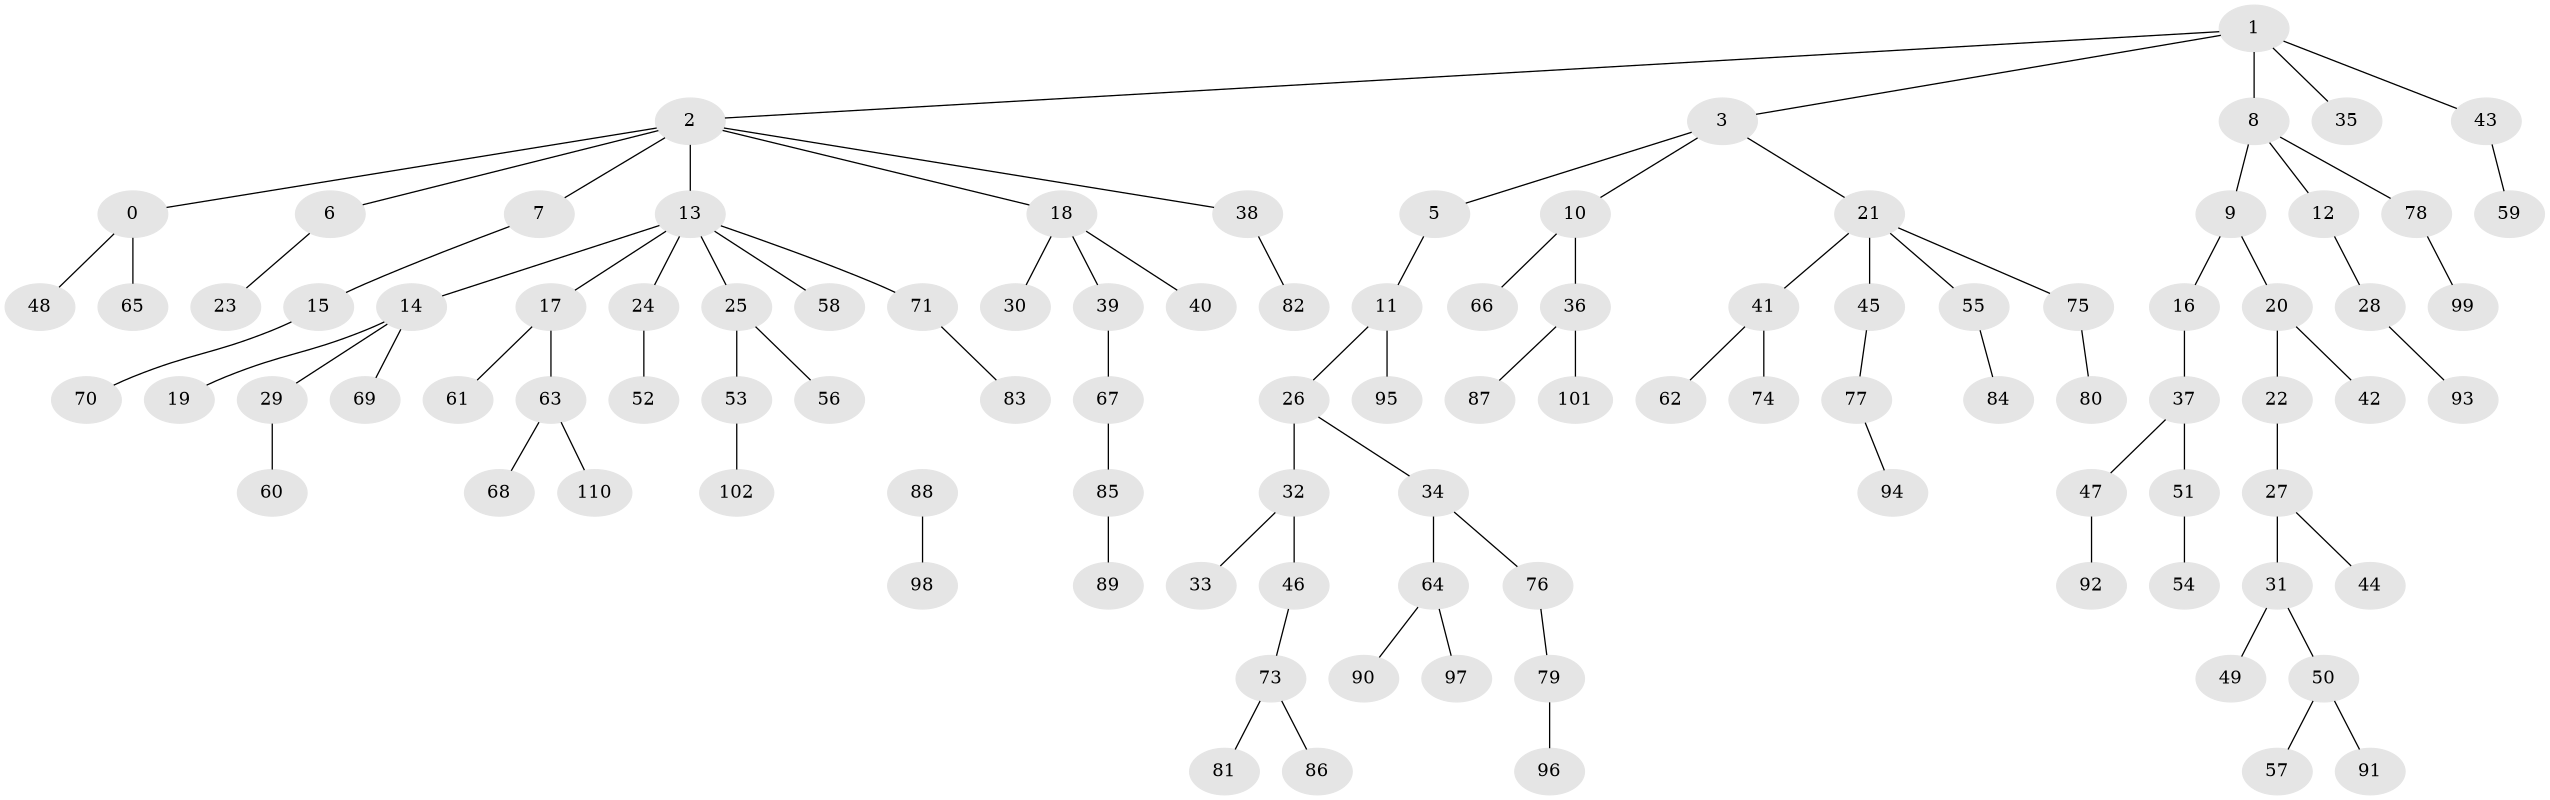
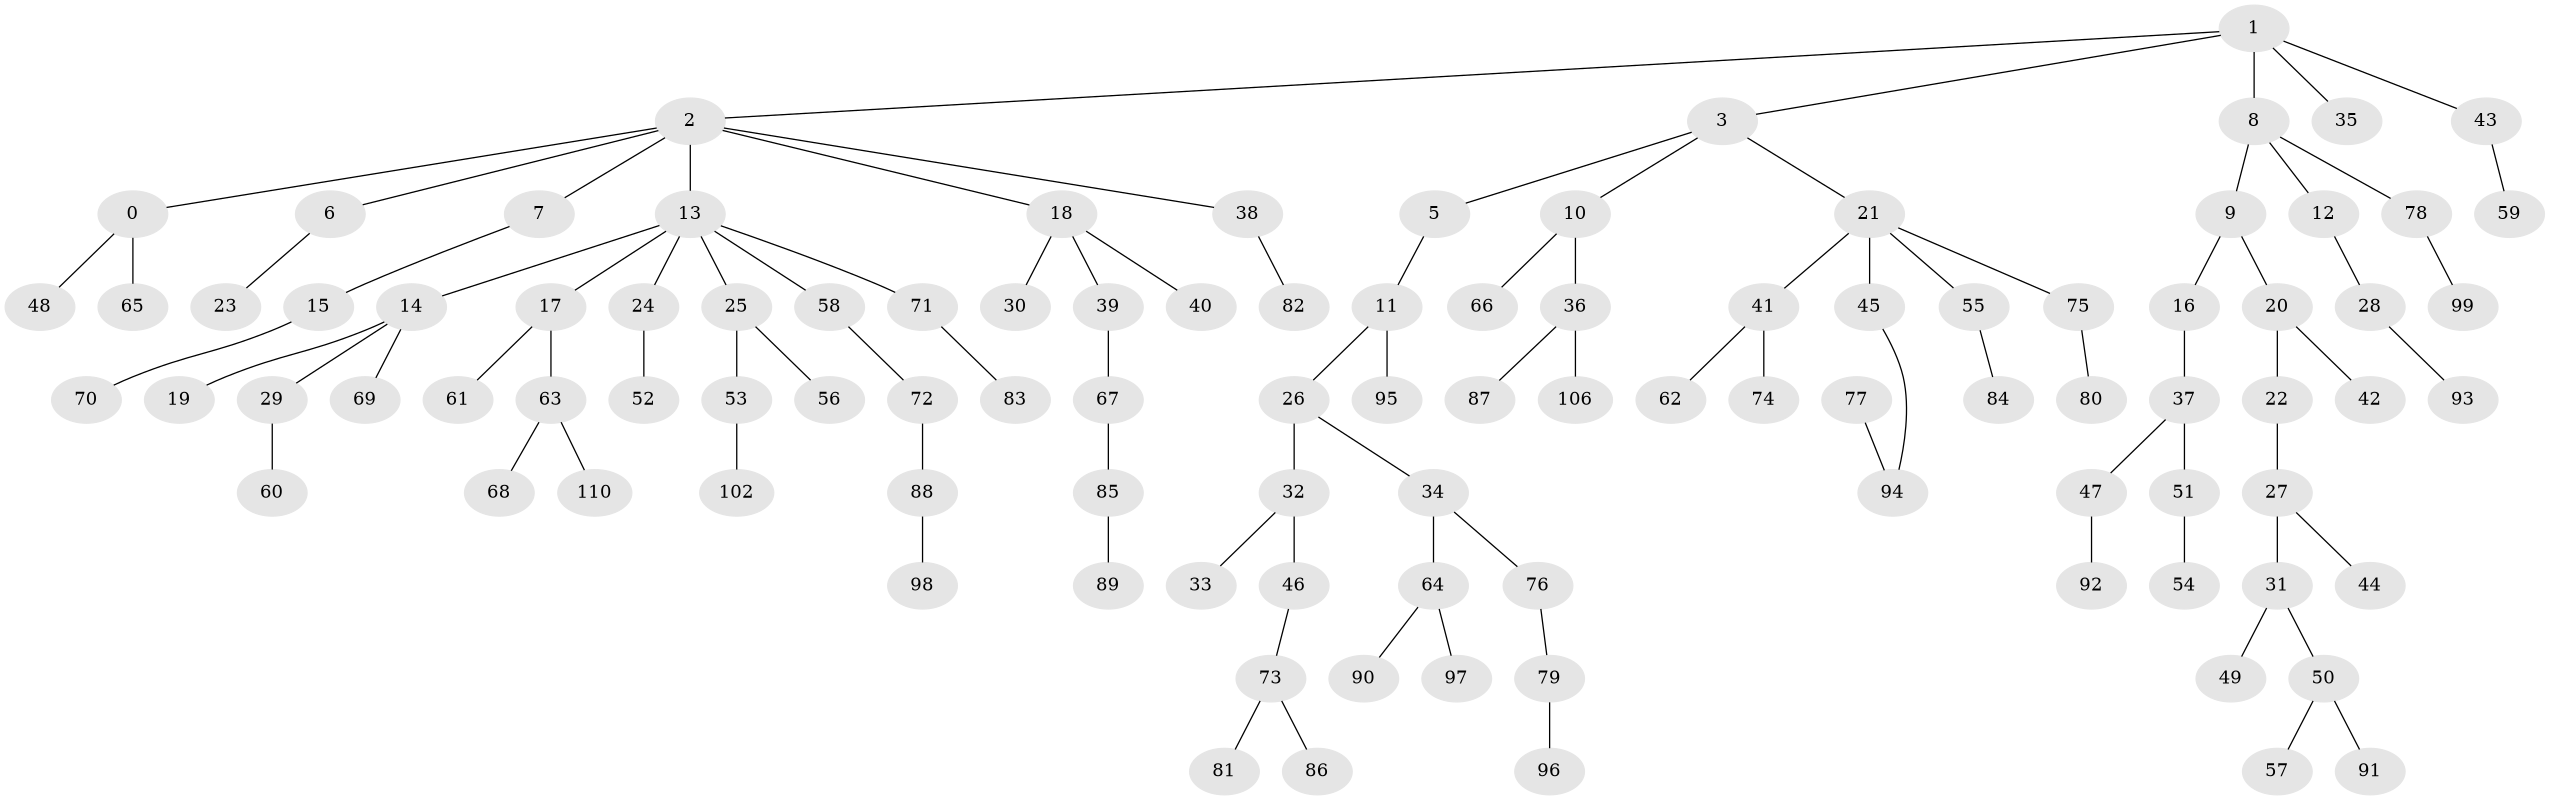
(1863, 353) -> (1906, 397)
none -> (923, 400)
(1575, 400) -> (1575, 400)
